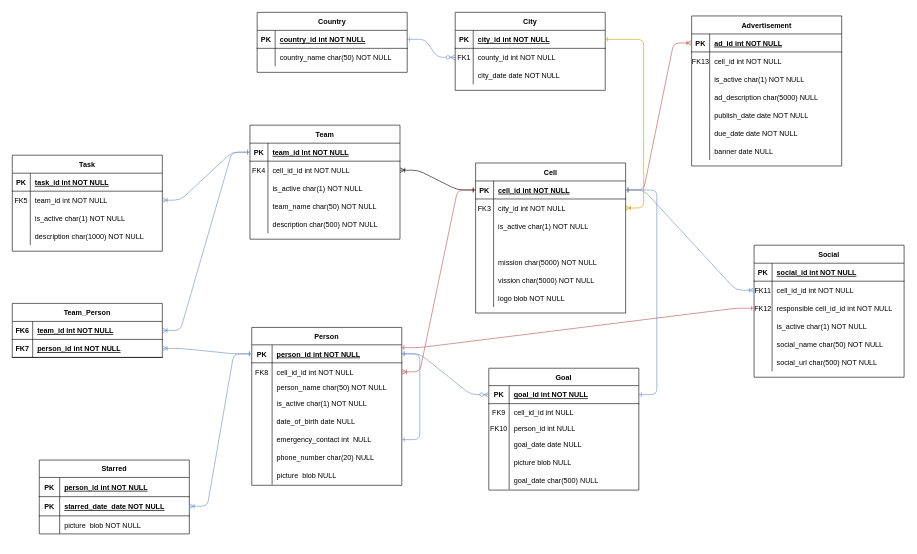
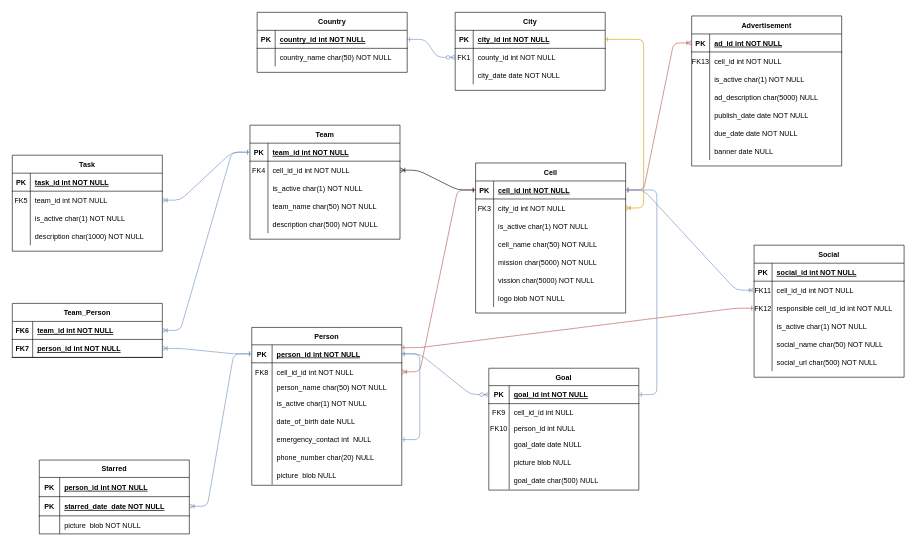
none -> (560, 244)
